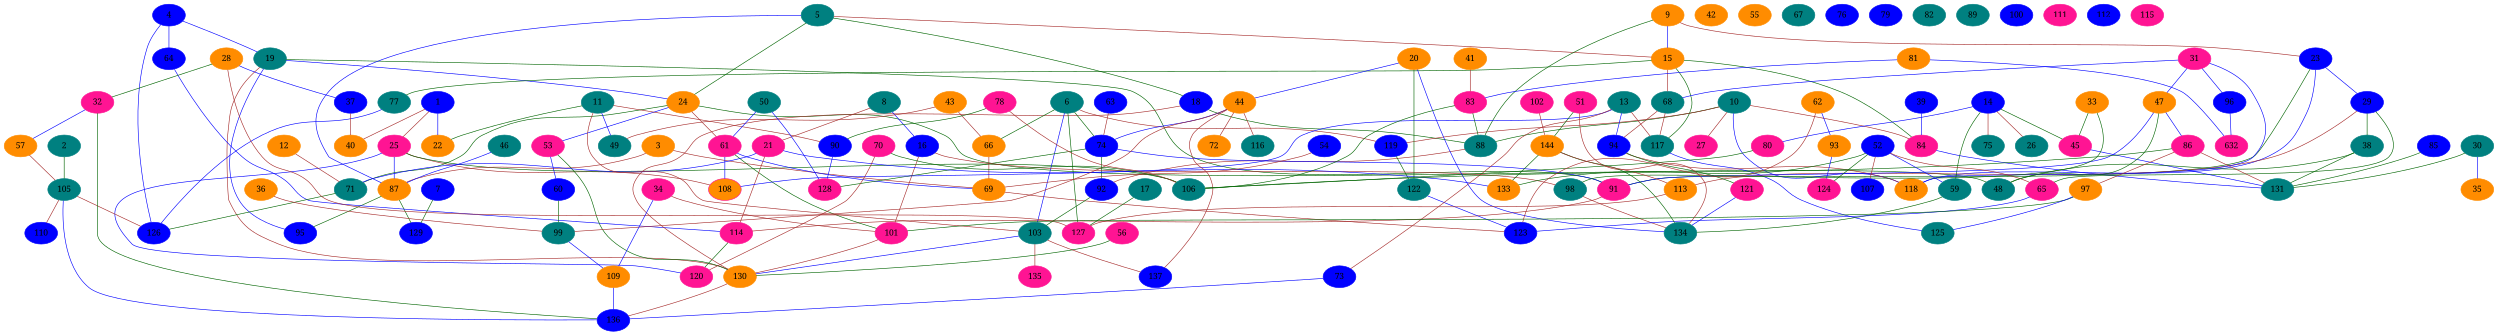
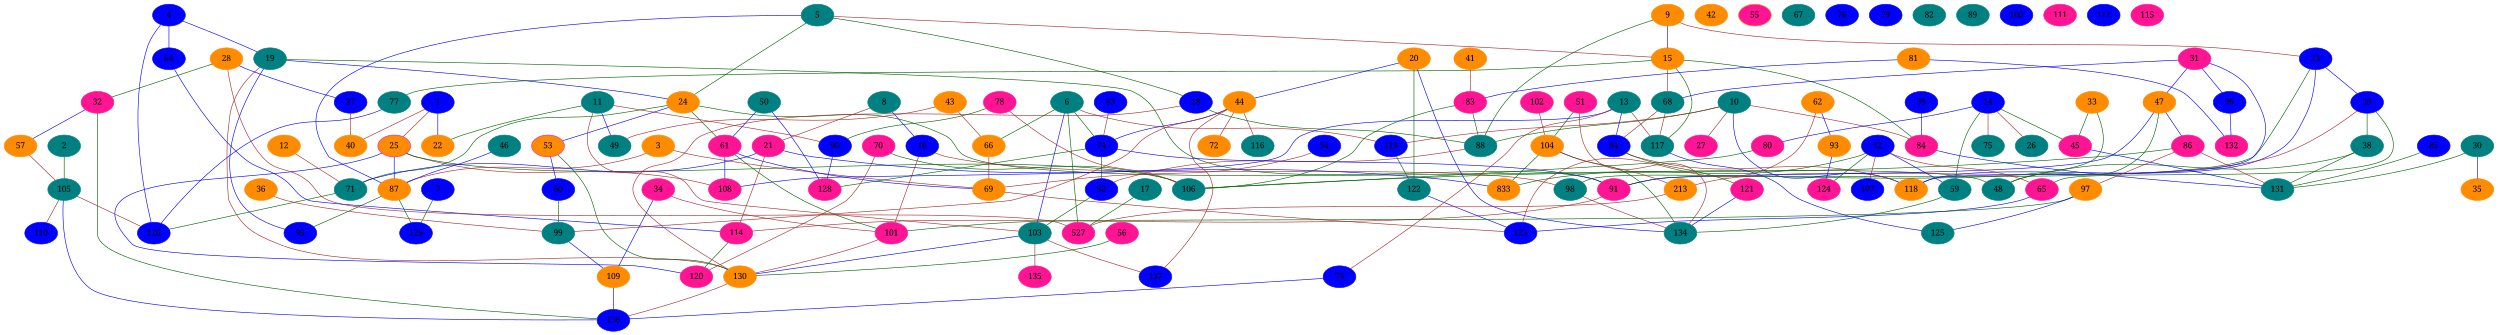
(1755, 15) -> (1755, 15)
(706, 126) -> (706, 126)
(394, 146) -> (394, 146)
(548, 146) -> (548, 146)
(1547, 146) -> (1547, 146)
(2231, 146) -> (2231, 146)
(725, 190) -> (725, 190)
(1504, 190) -> (1504, 190)
(1680, 190) -> (1680, 190)
(1078, 233) -> (1078, 233)
